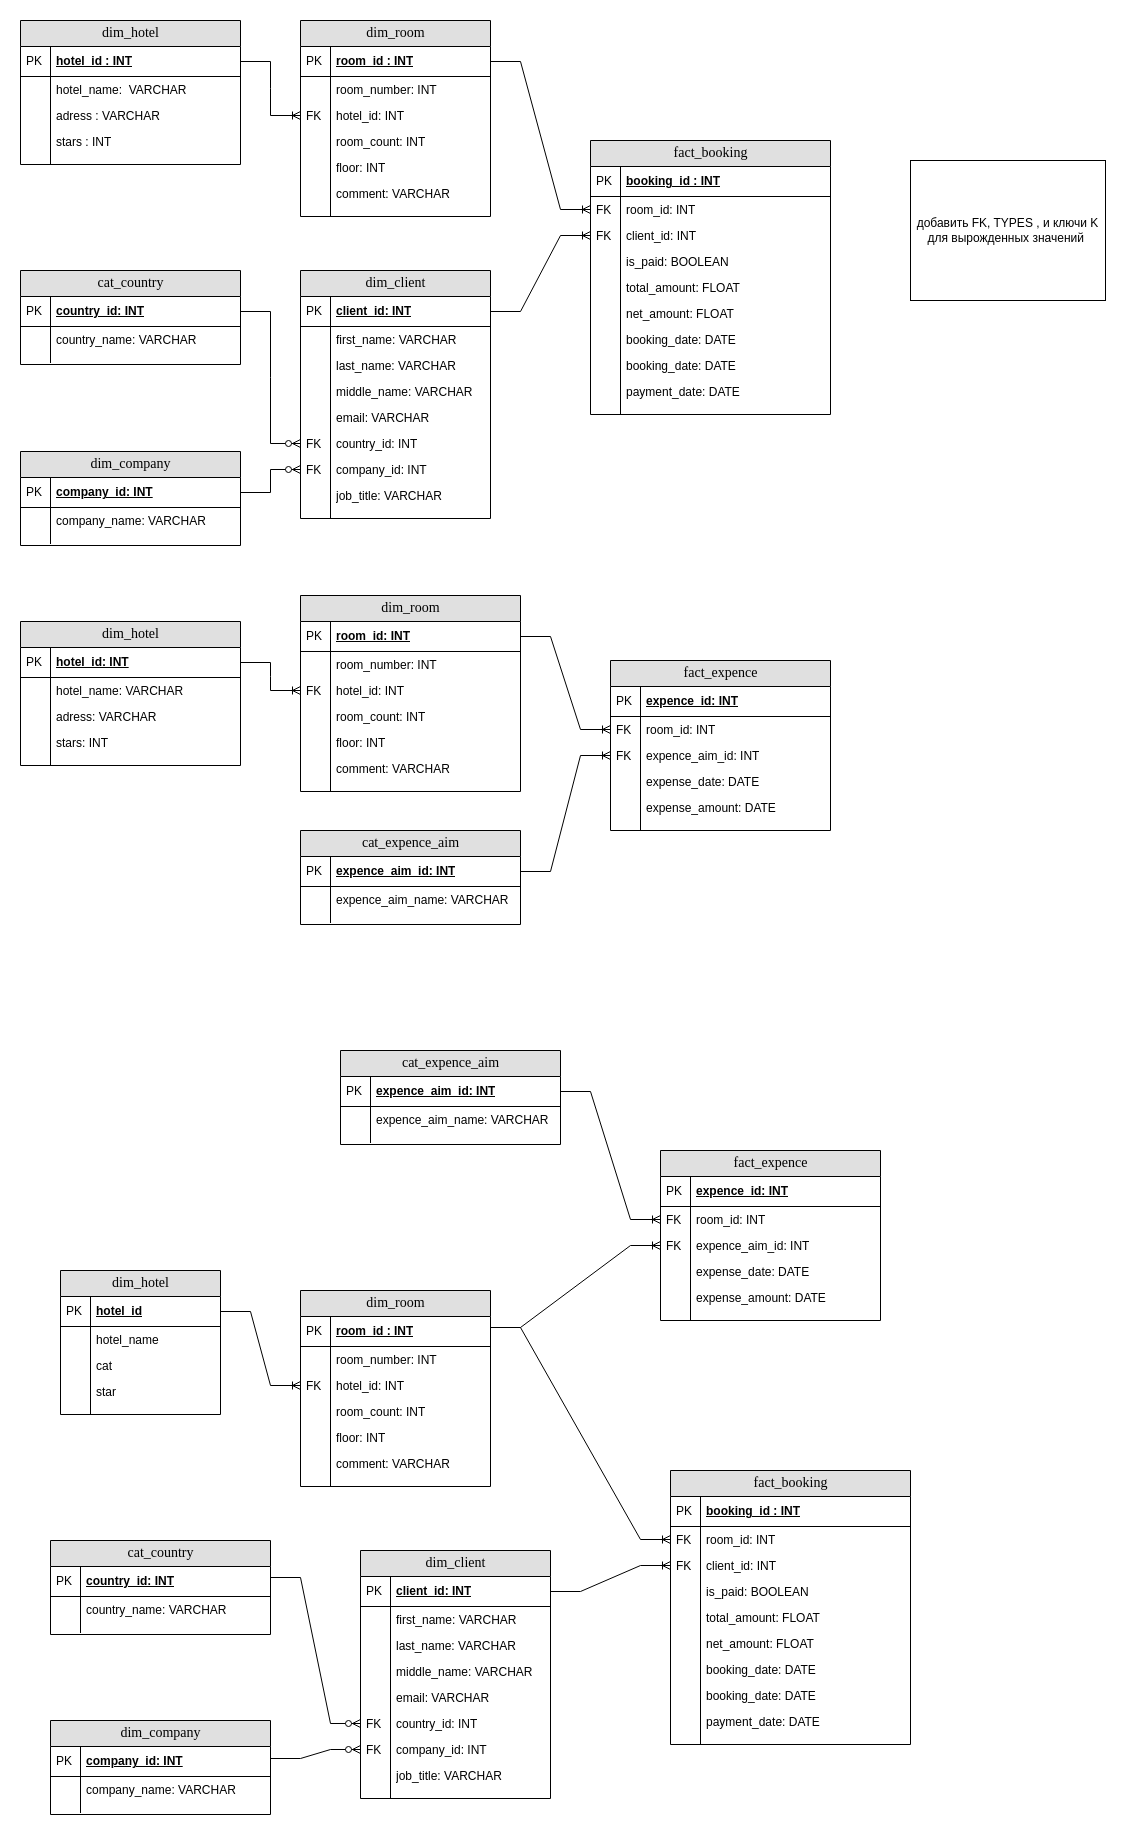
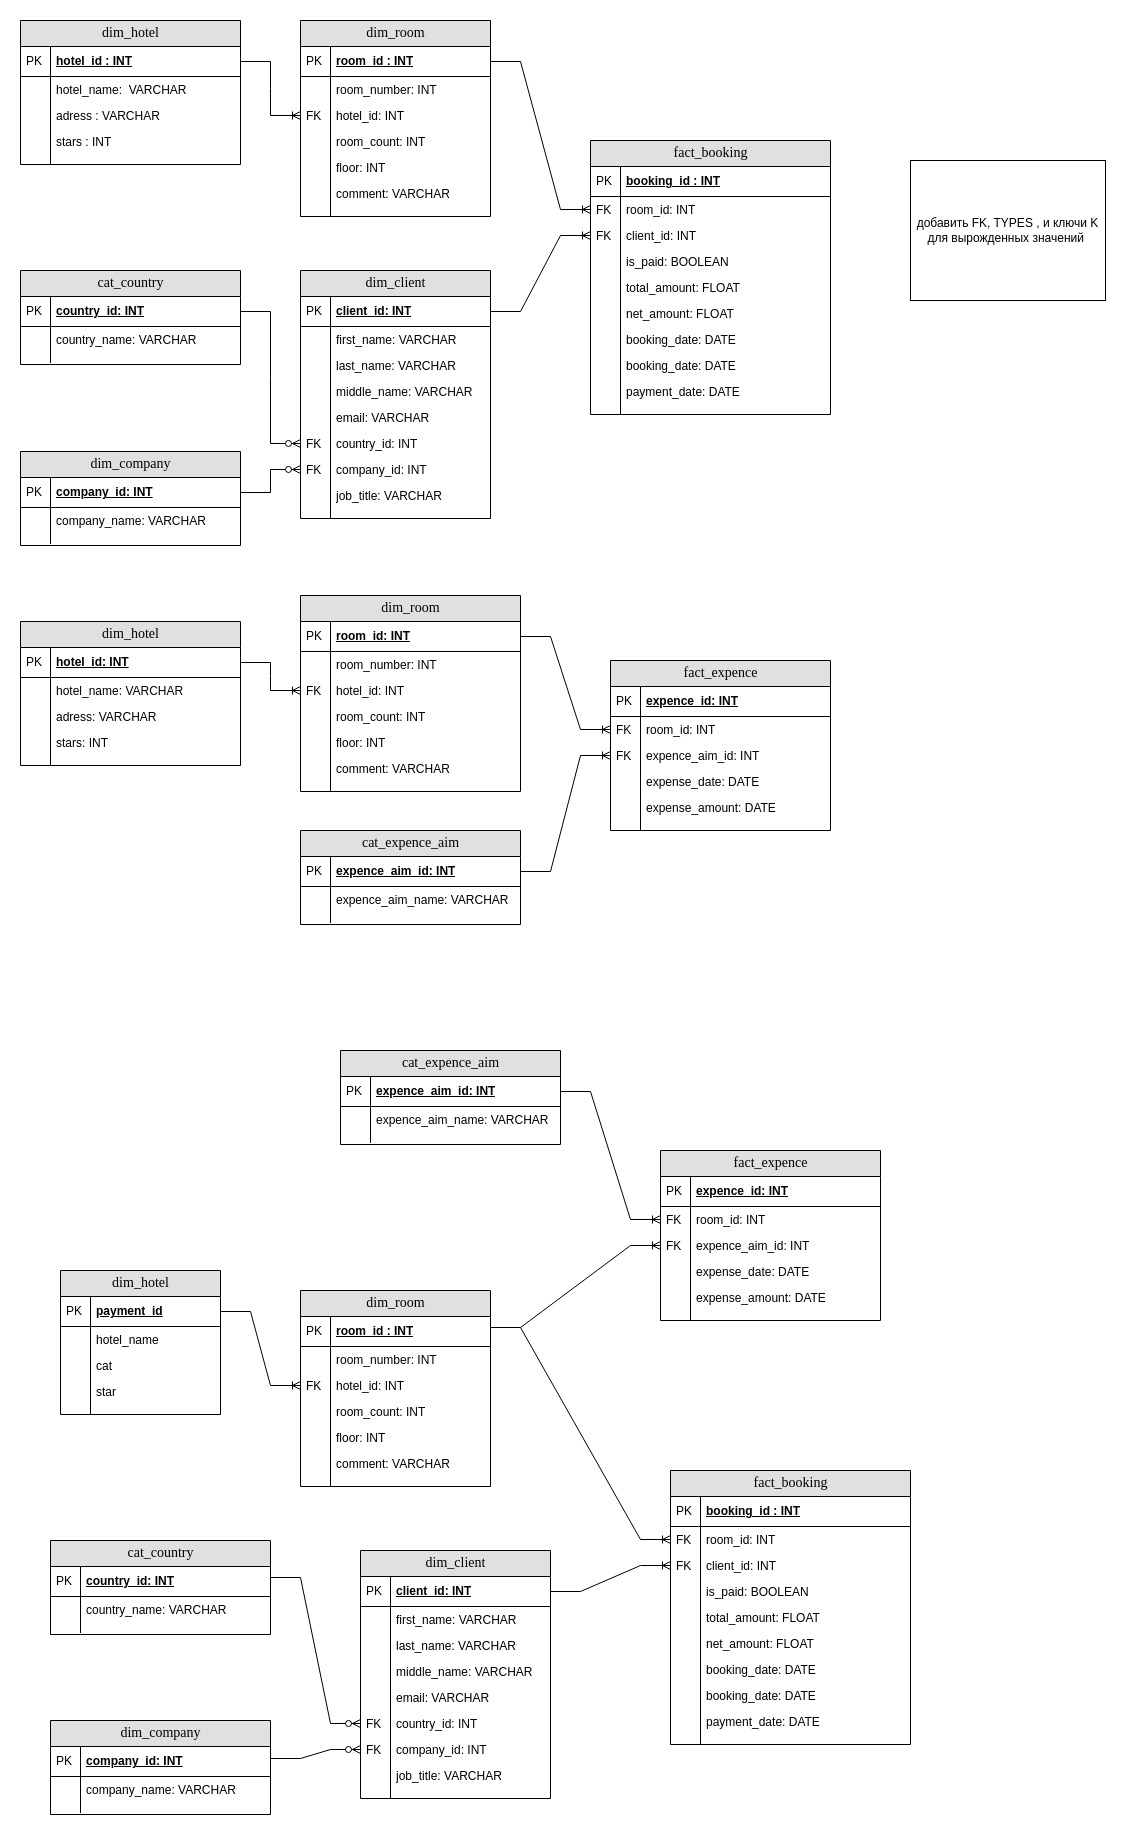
(120, 1312) -> (129, 1312)
